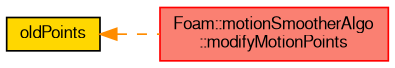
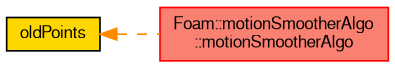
(274, 34) -> (274, 34)
